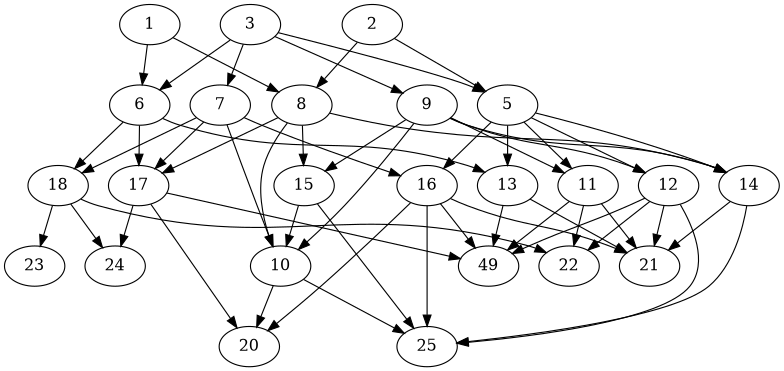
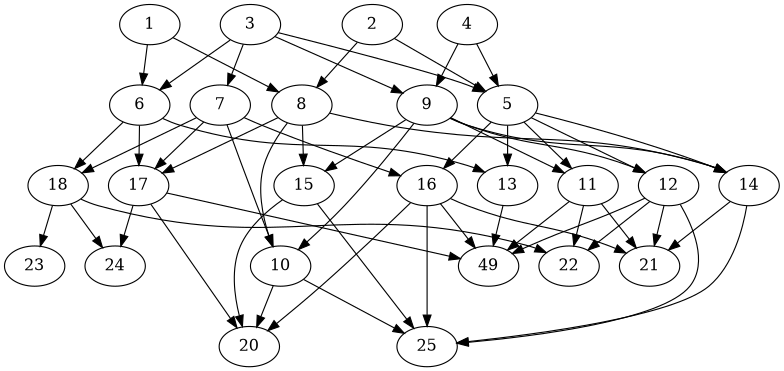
none -> (467, 25)
(296, 215) -> (239, 250)
(569, 221) -> none
